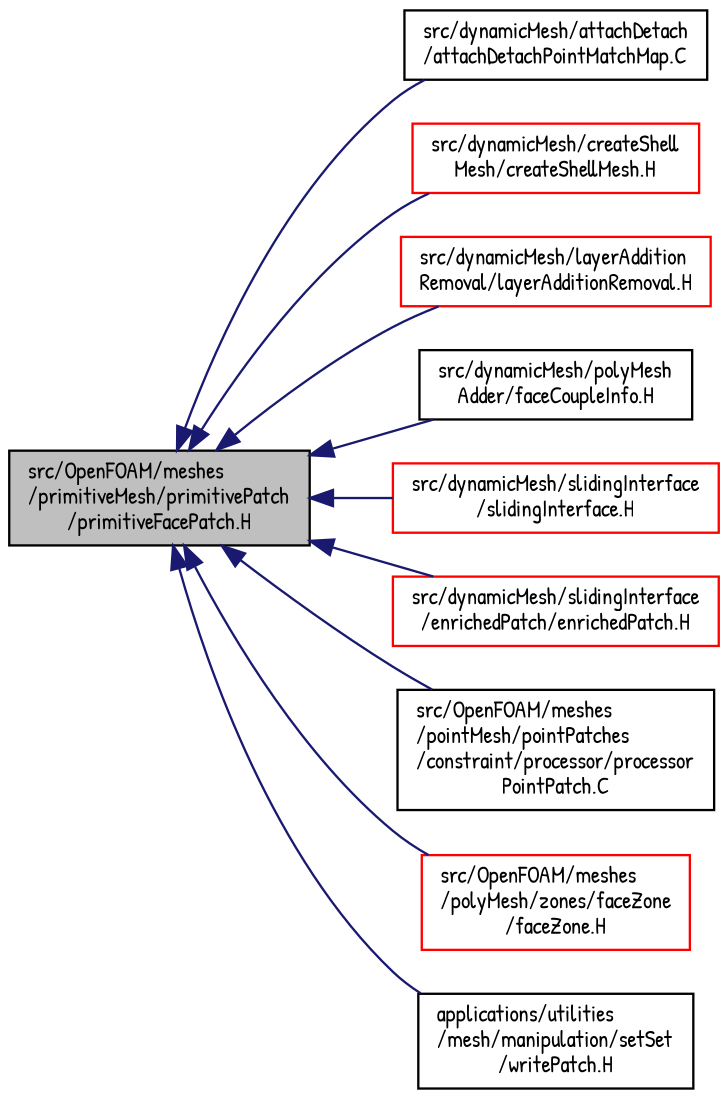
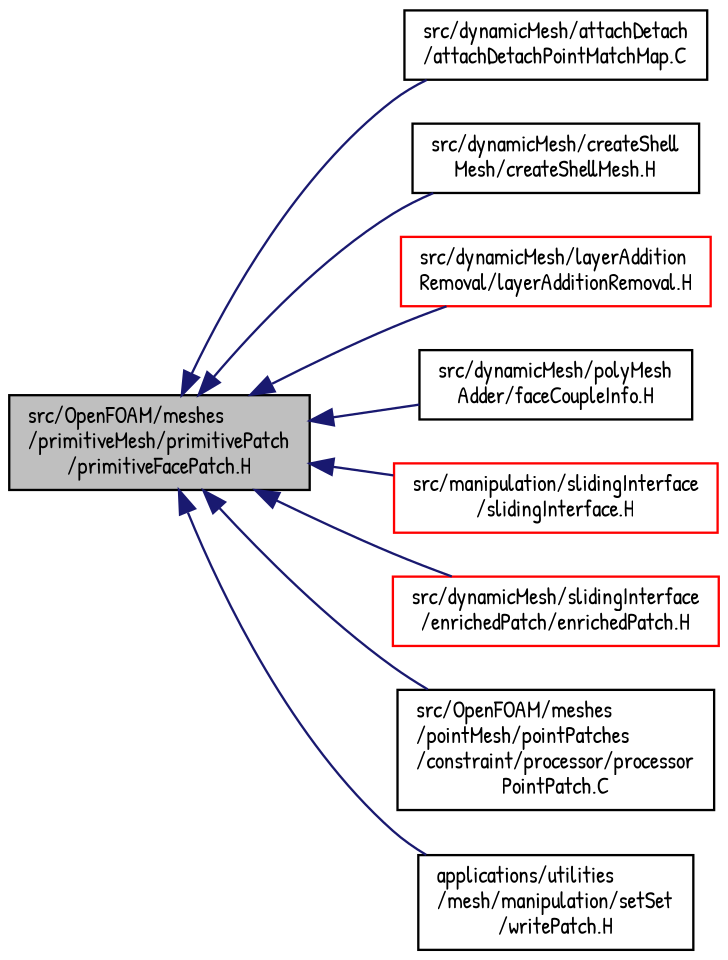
(556, 158) -> (556, 158)
(556, 498) -> (556, 498)
(556, 902) -> none
